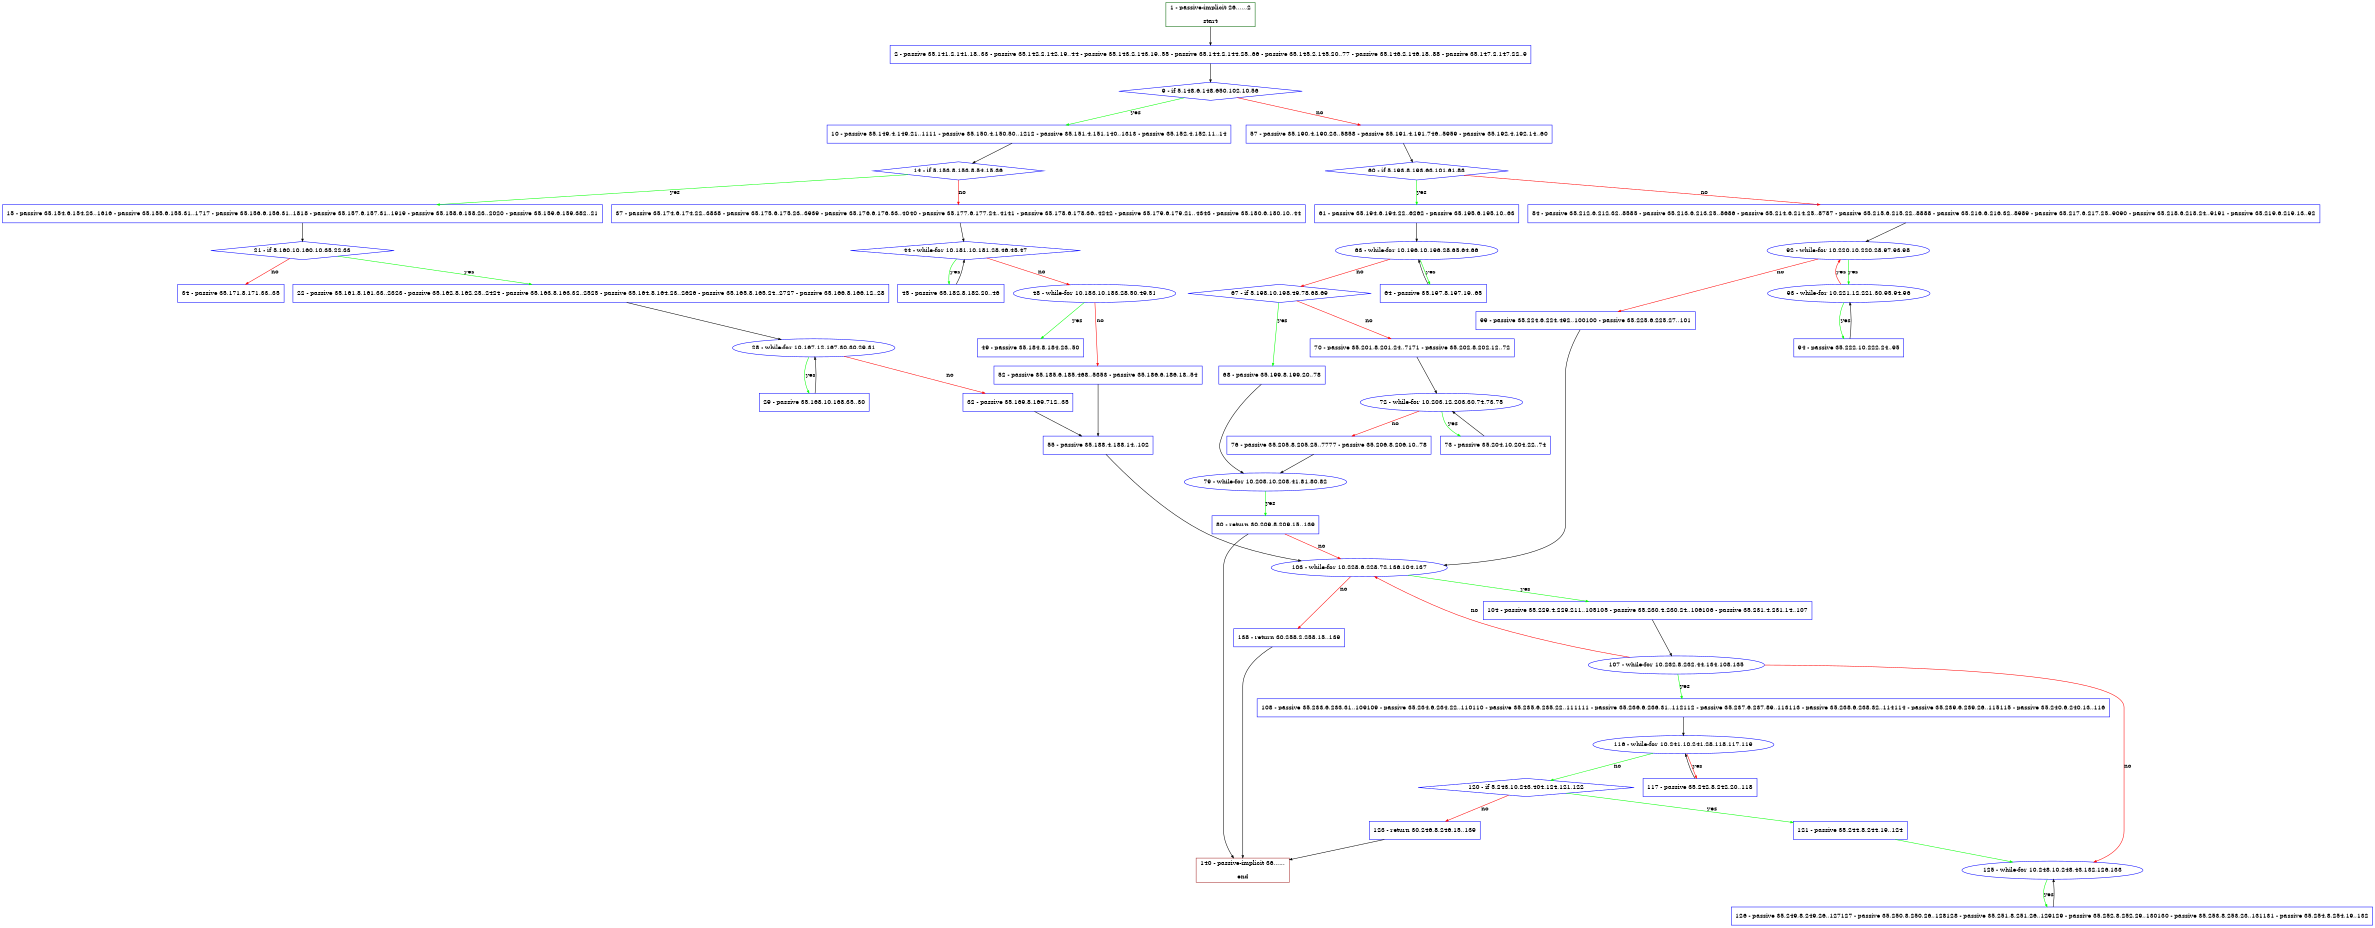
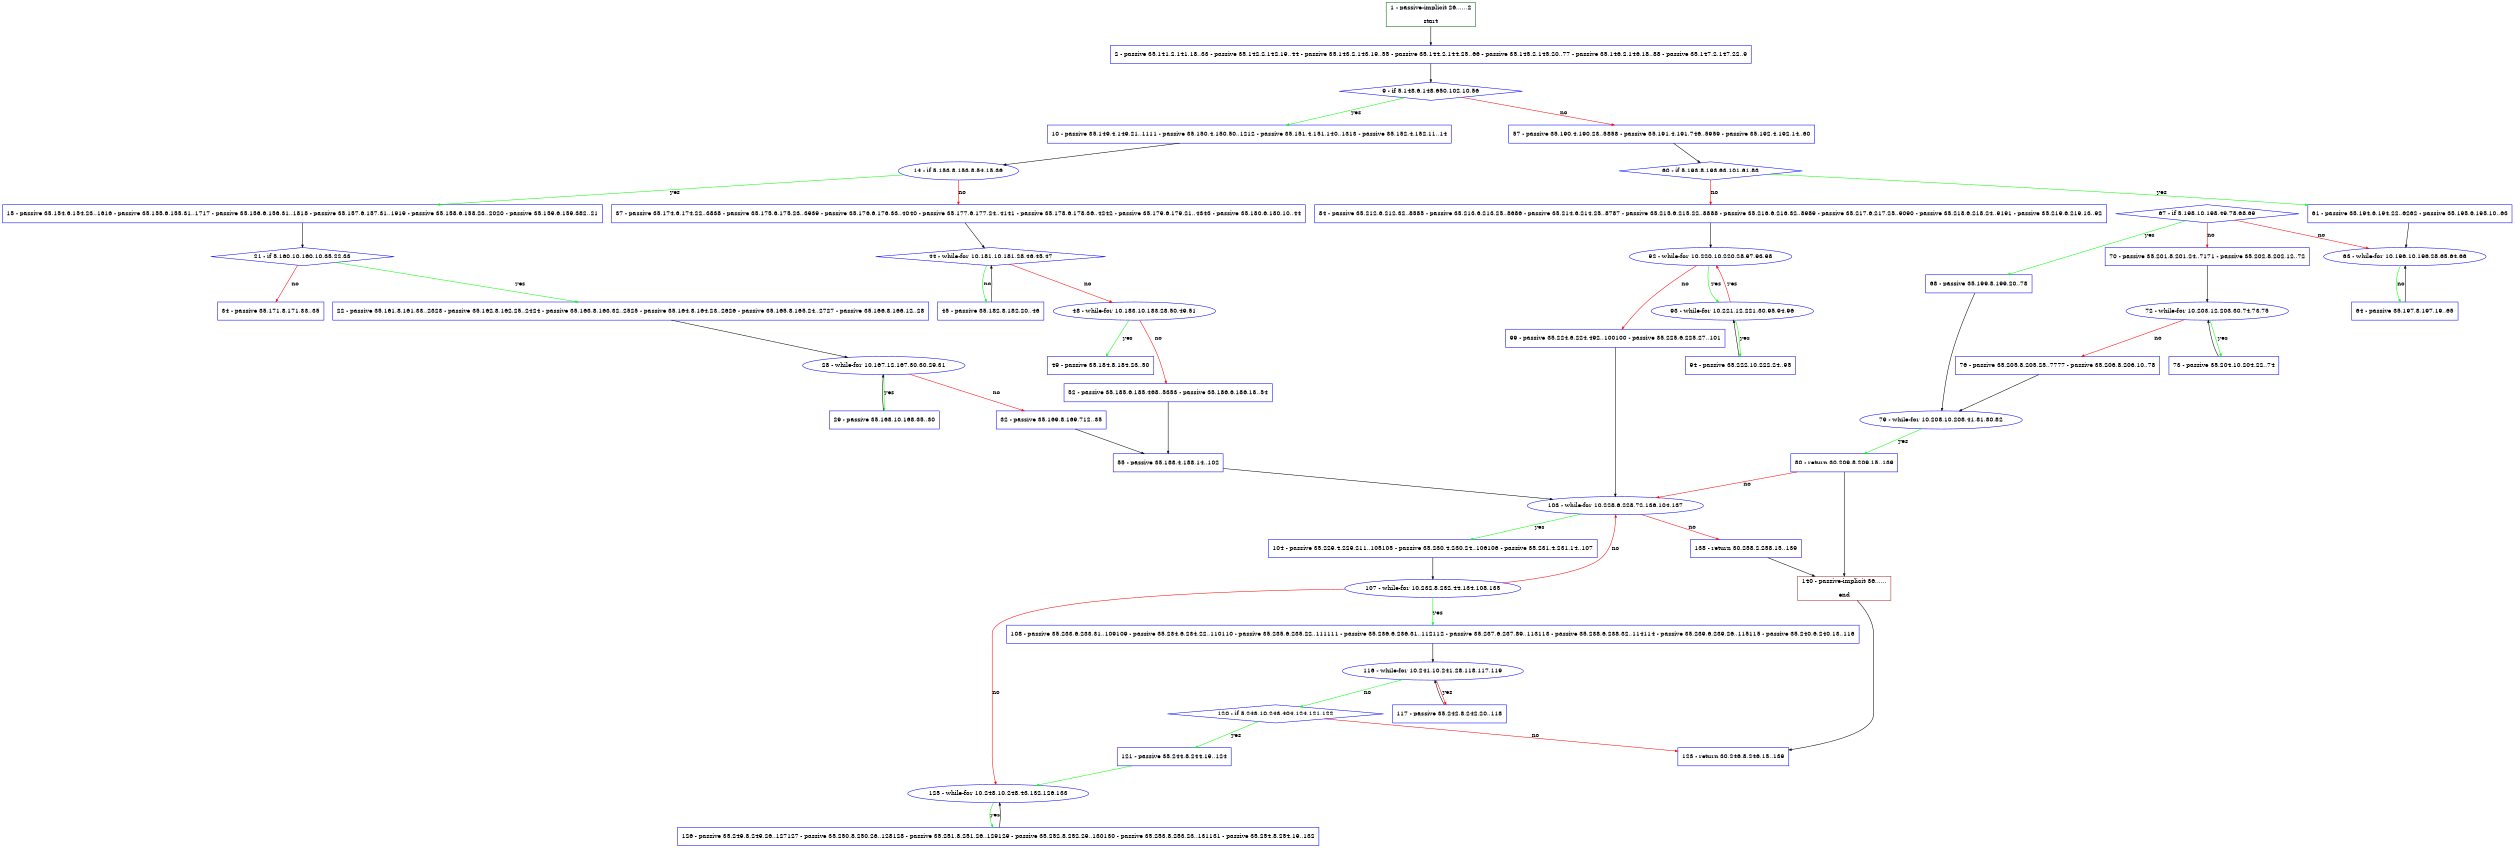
(958, 171) -> (958, 171)
(955, 272) -> (988, 284)
(1347, 272) -> (2301, 234)
(1431, 272) -> (2401, 284)
(1338, 849) -> (1873, 702)
